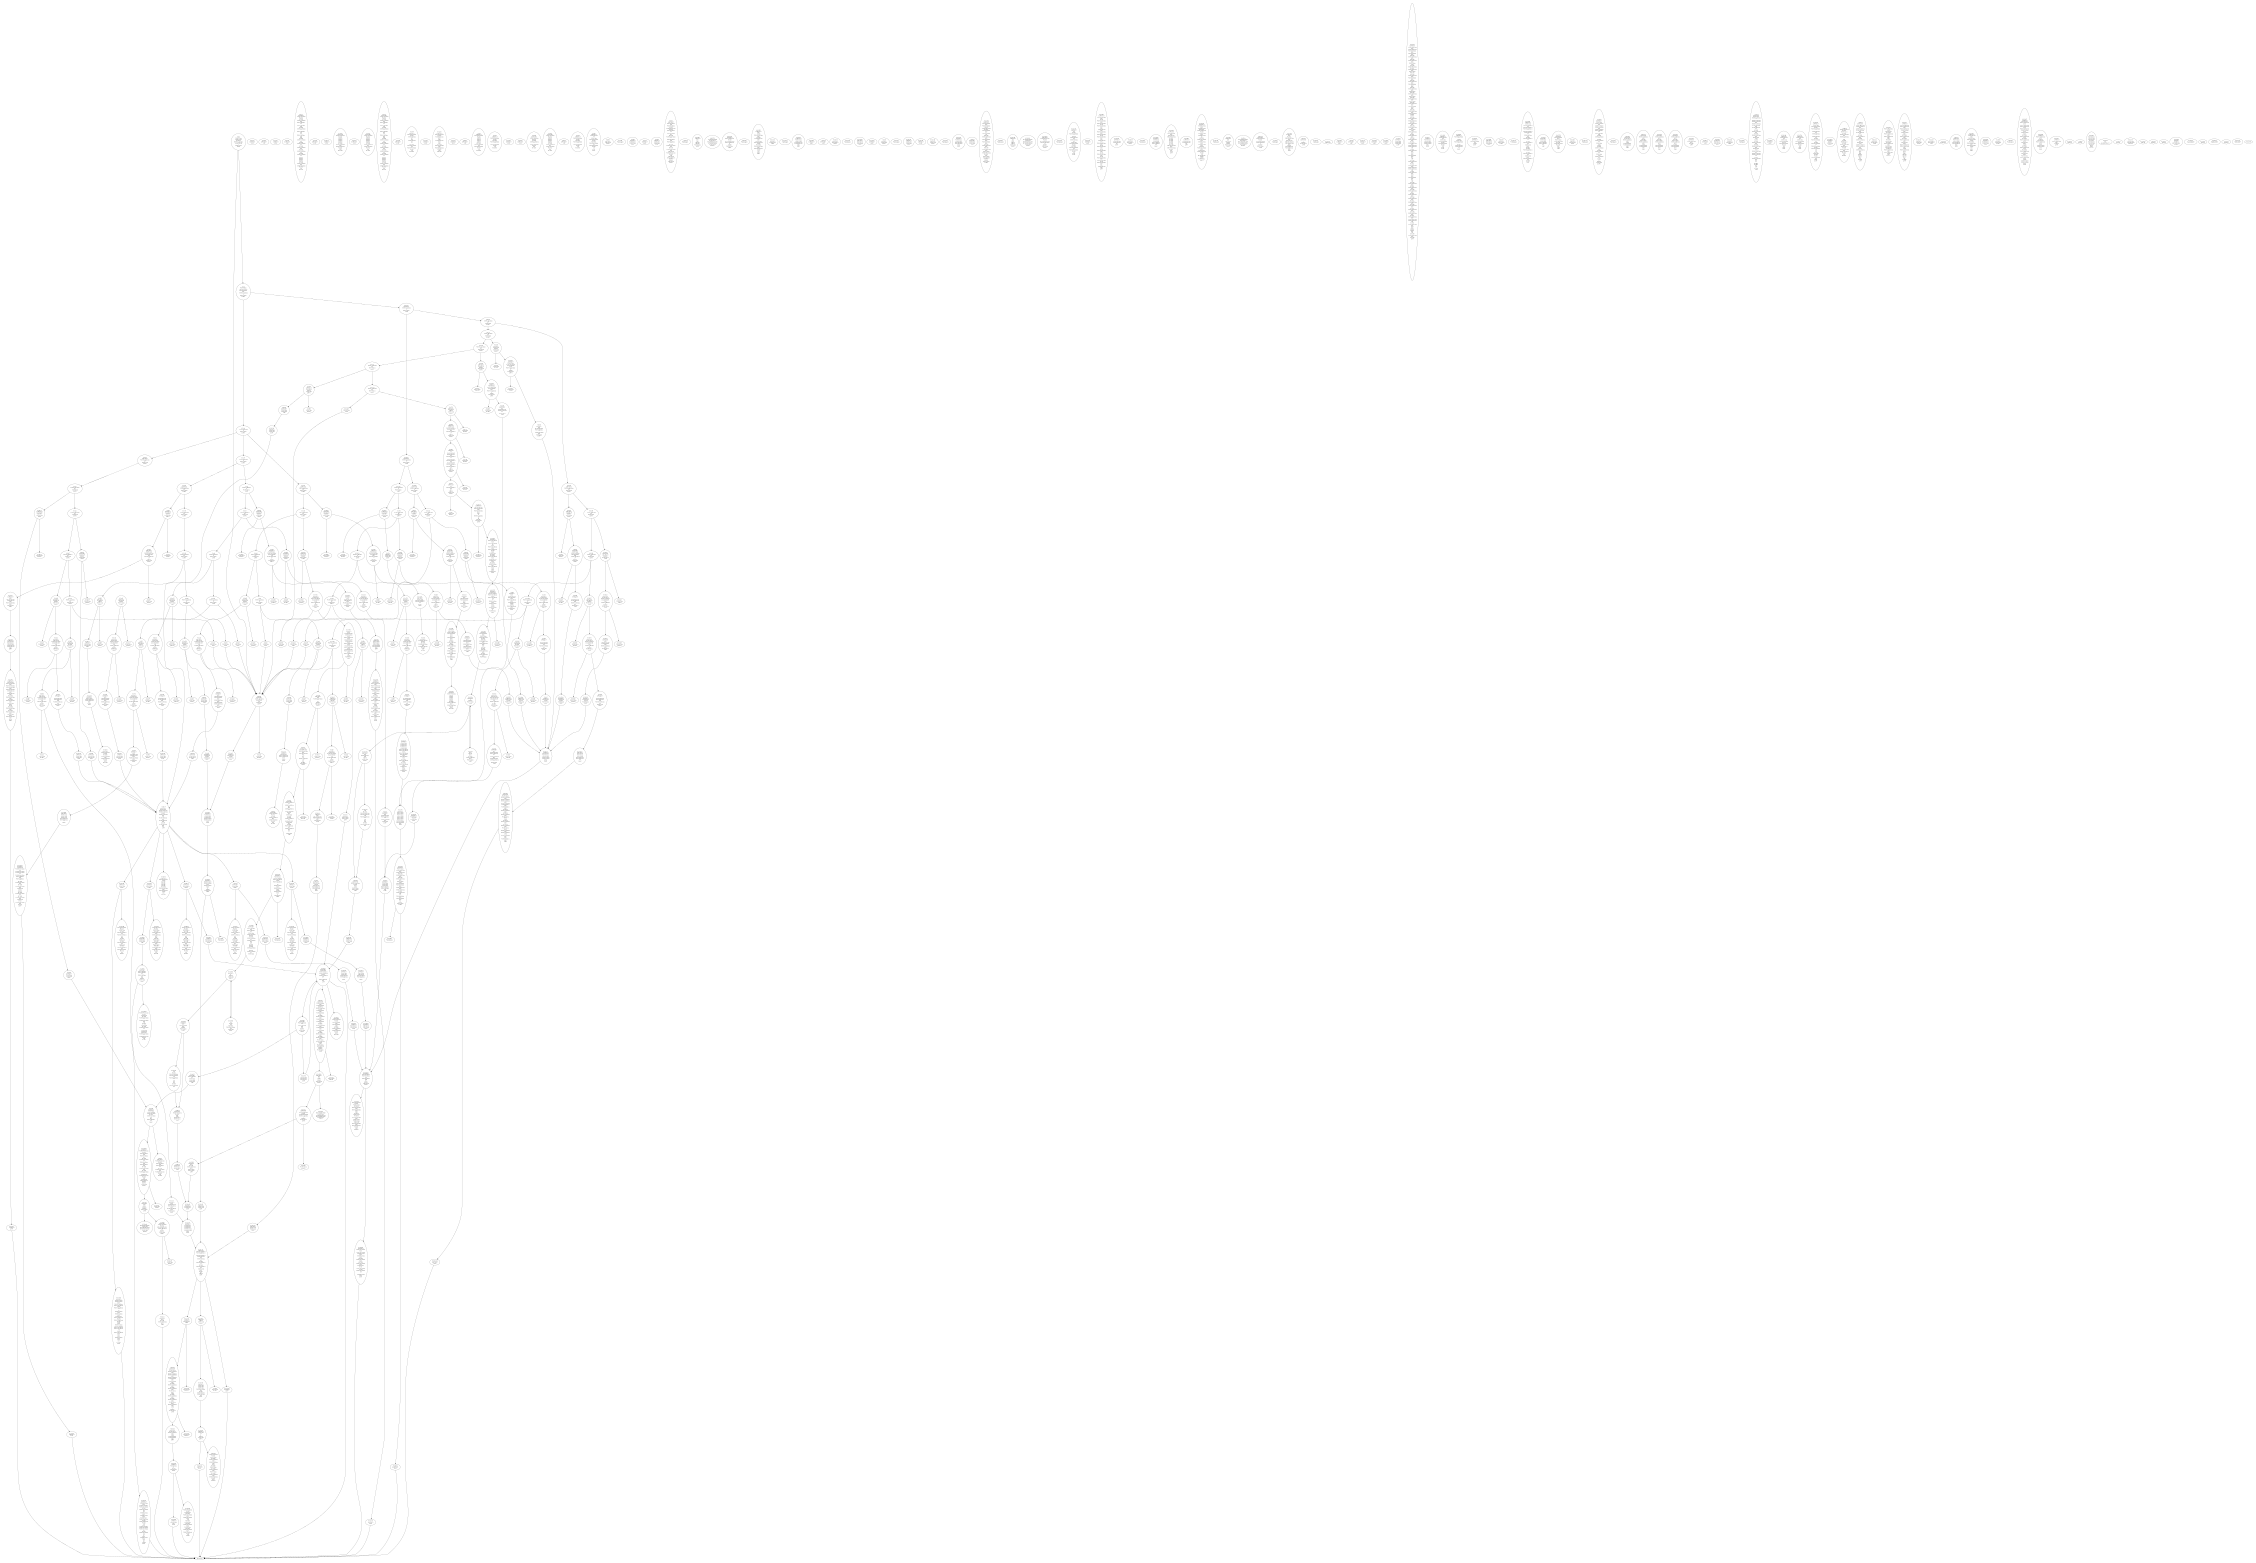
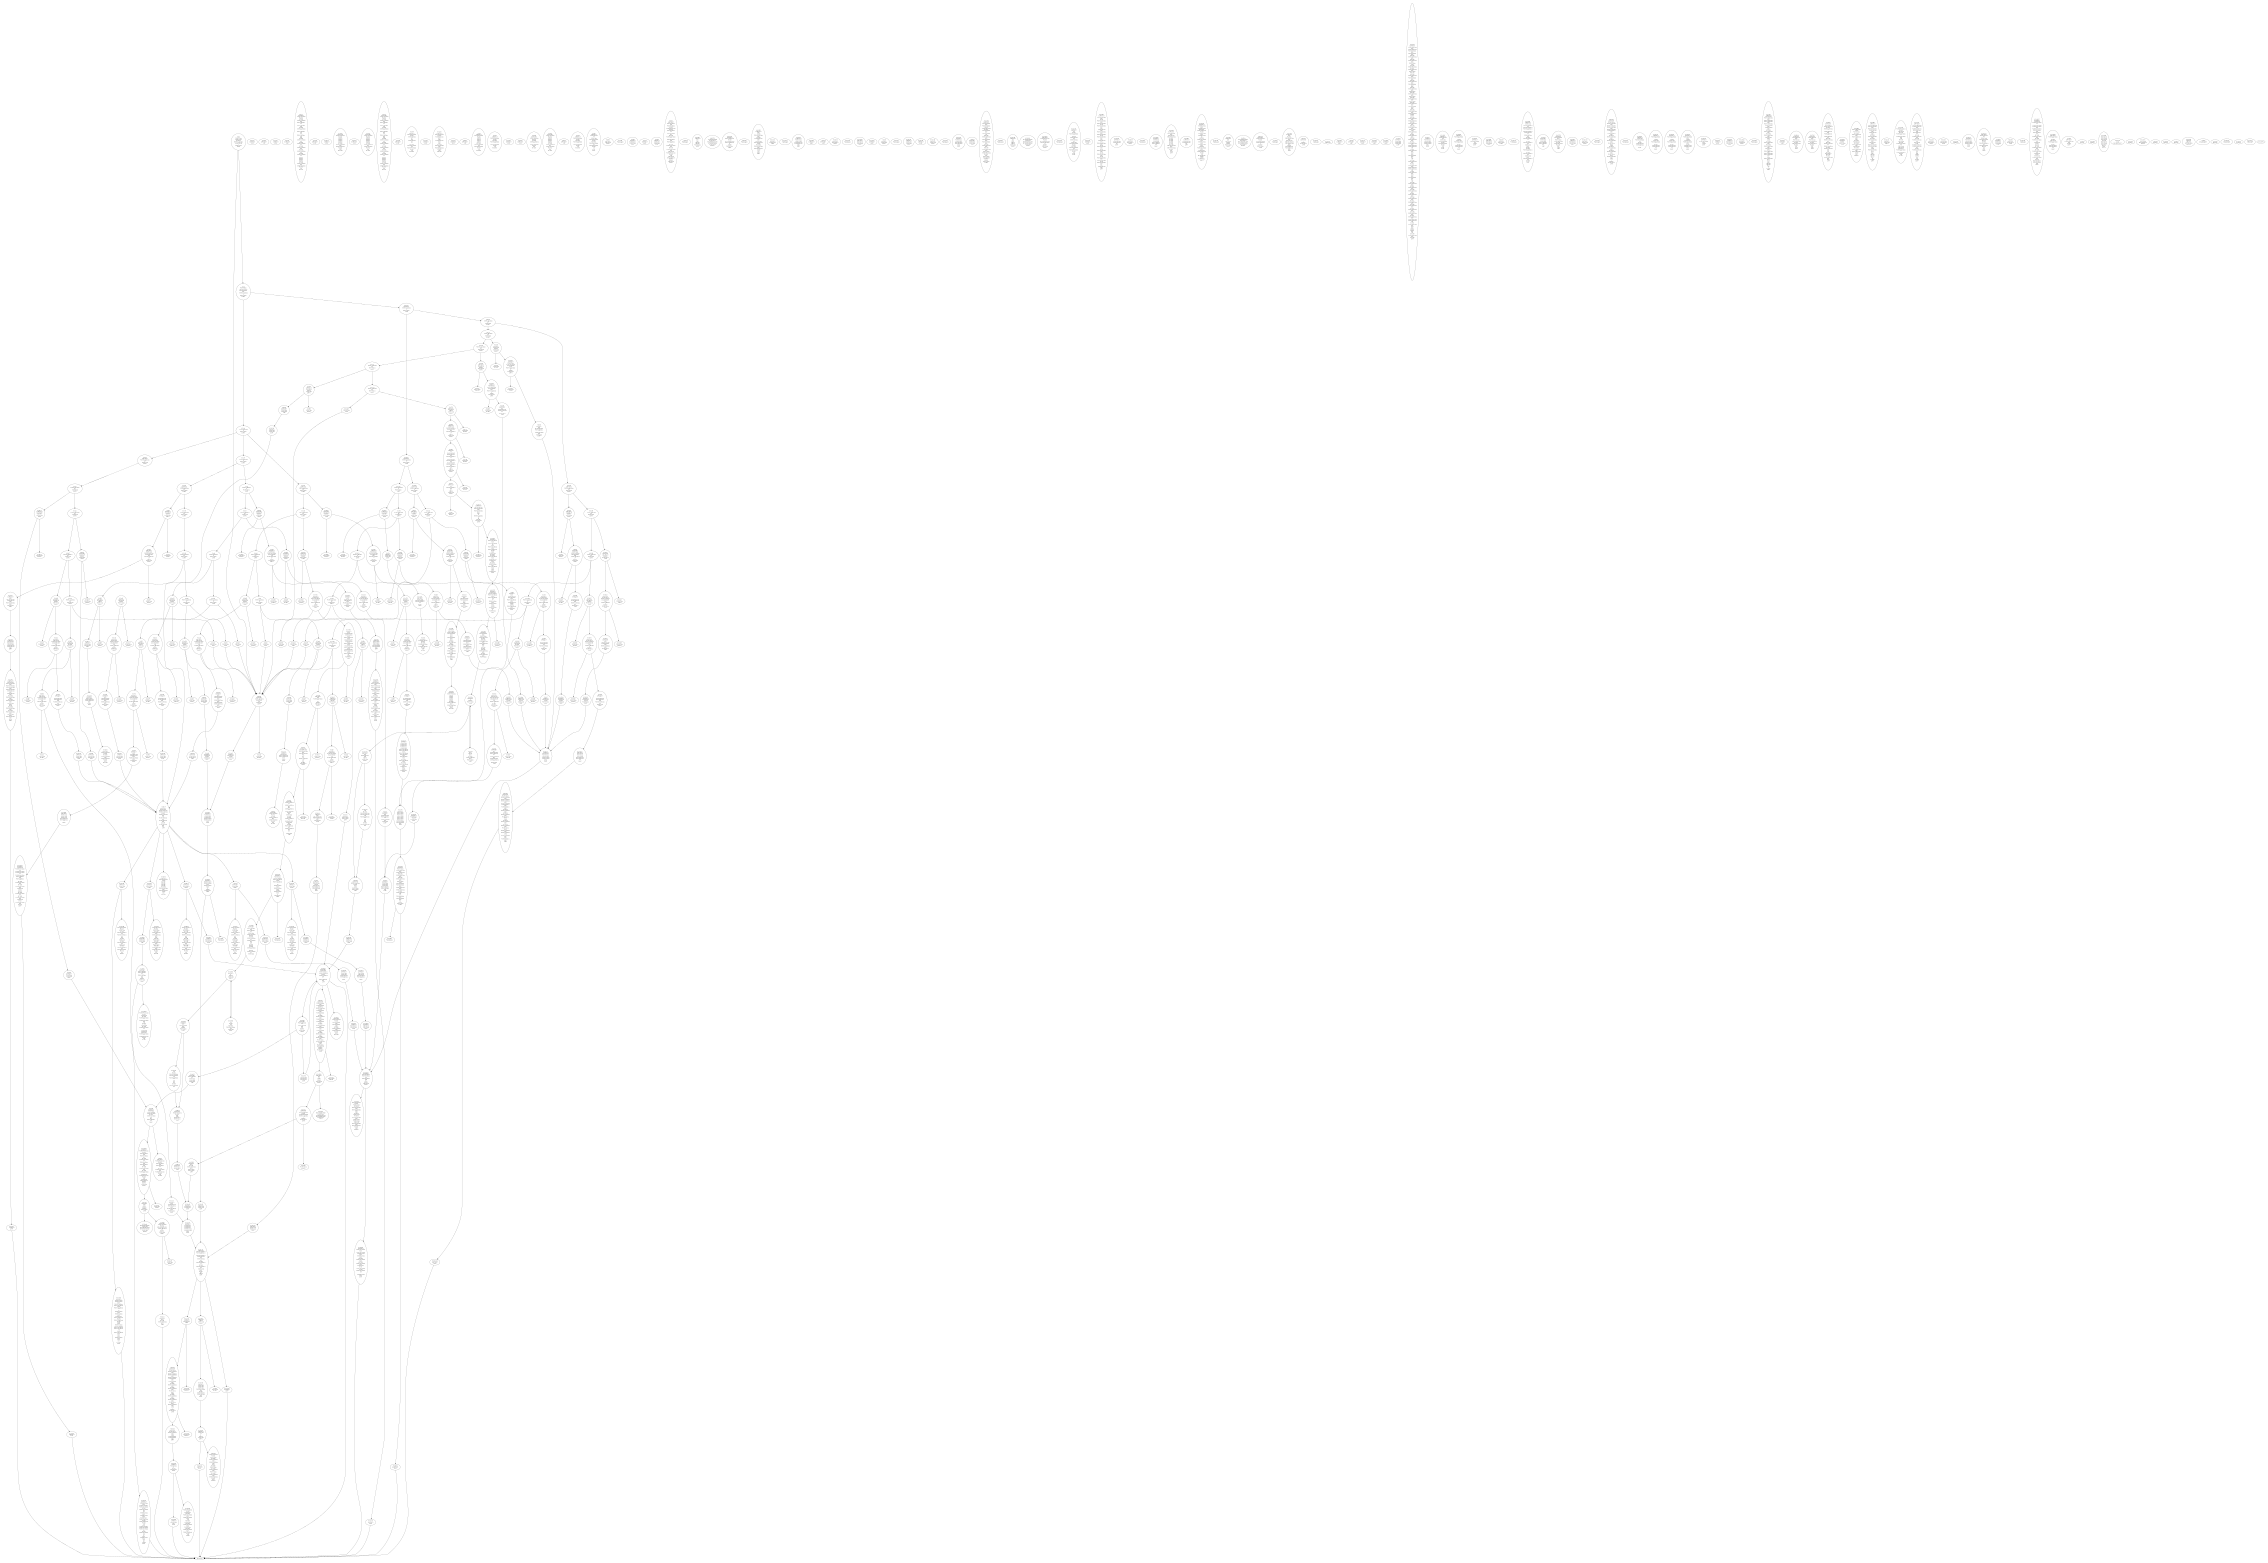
none -> (1572, 142)
